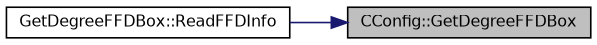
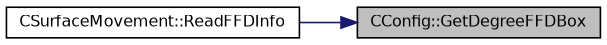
(148, 23) -> (153, 23)
